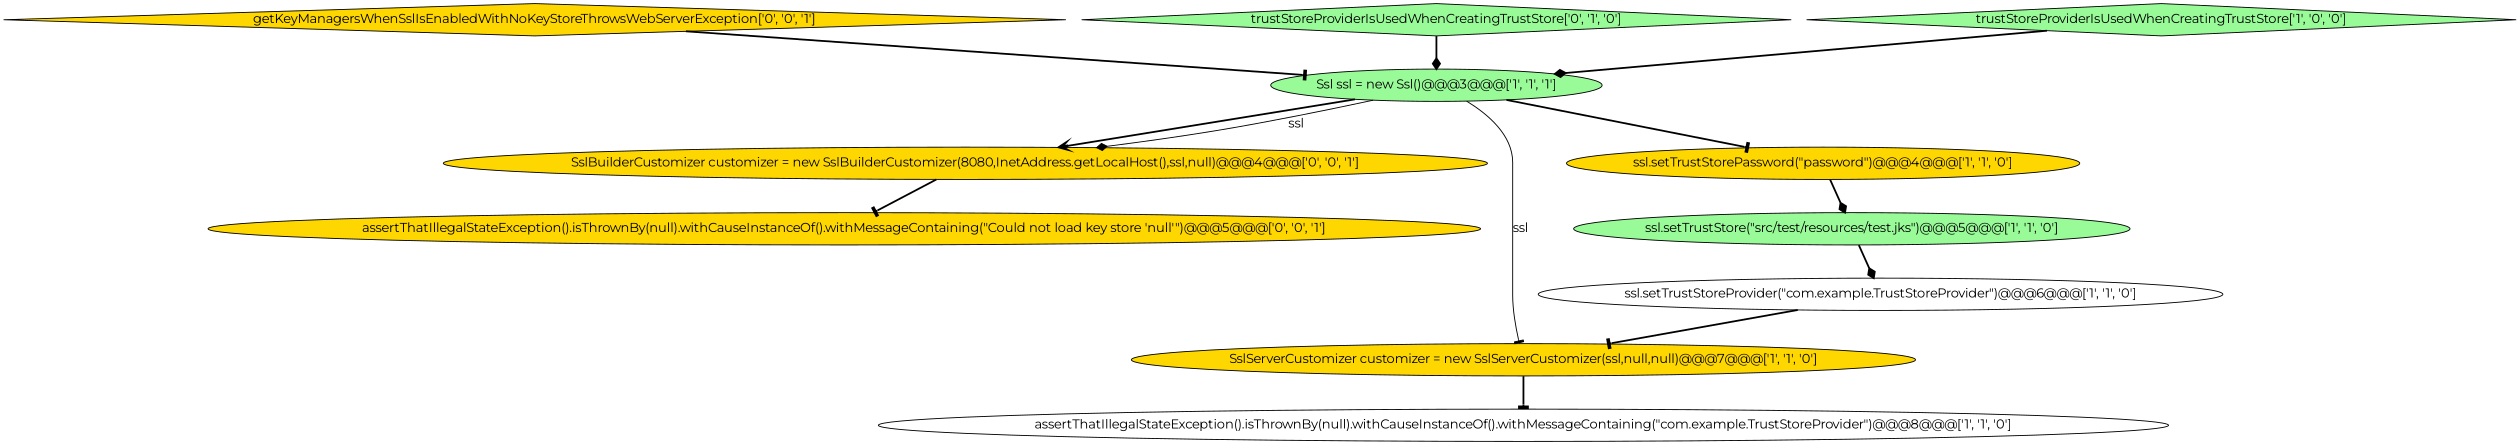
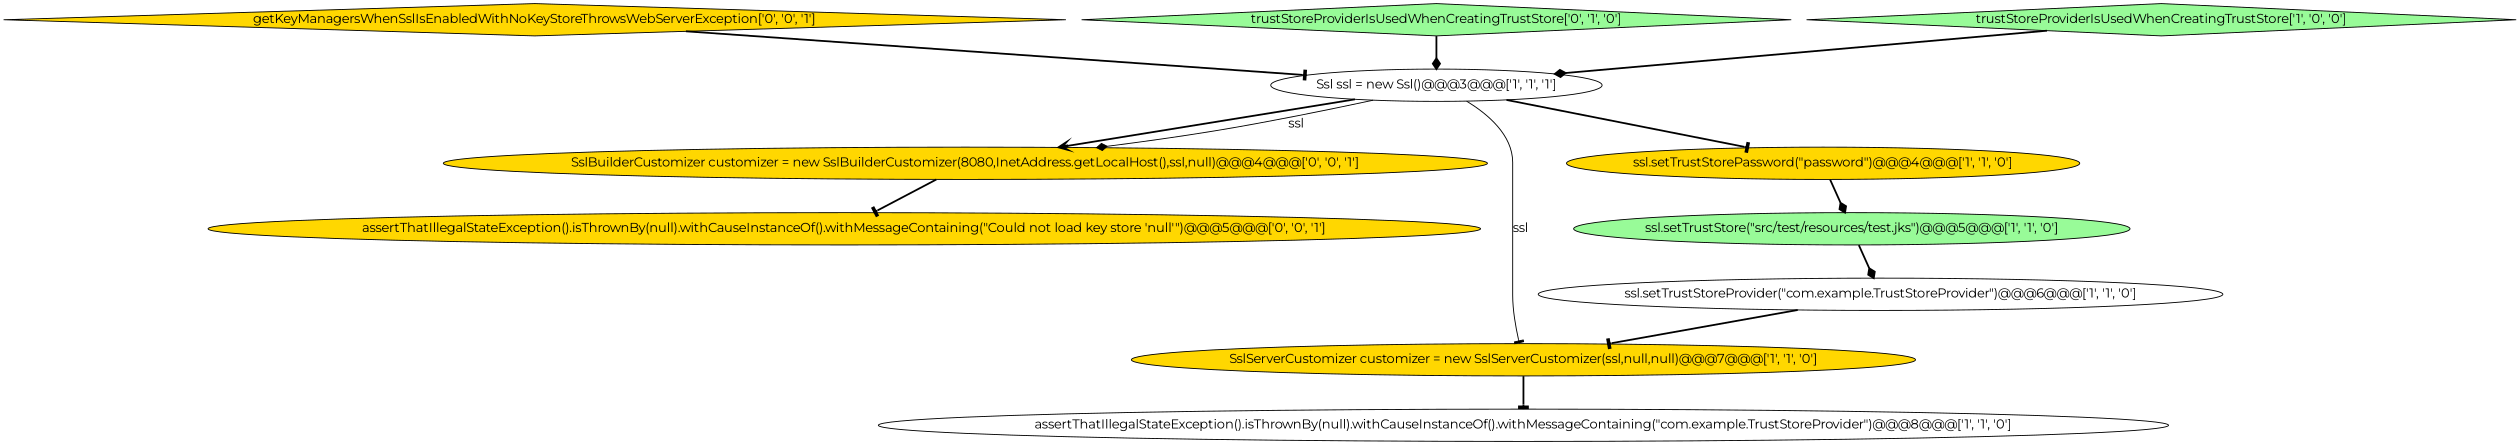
(1436, 85) -> (1436, 85)
